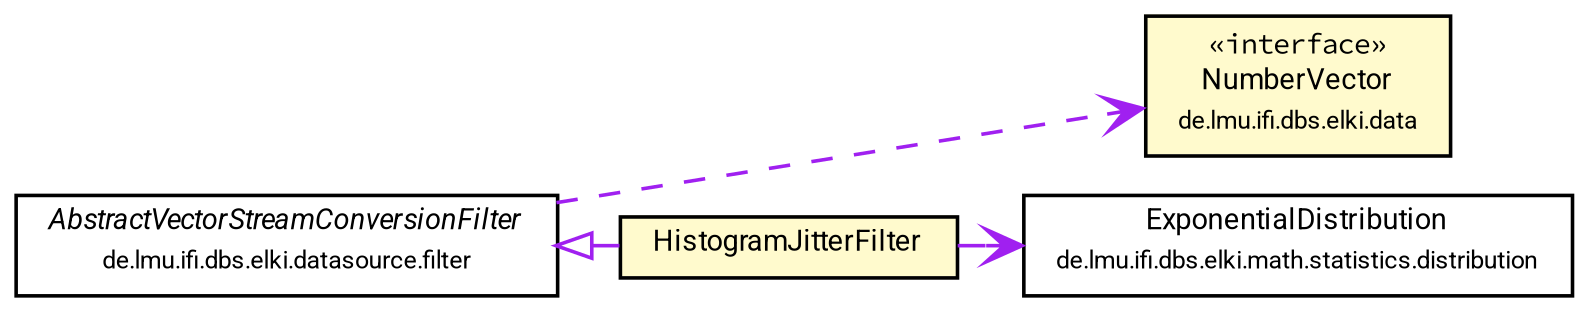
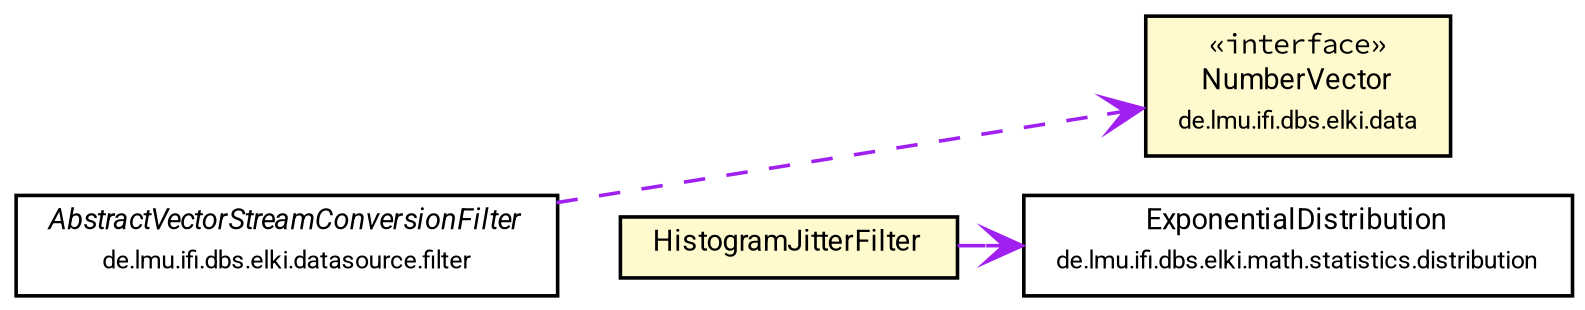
(606, 246) -> none
